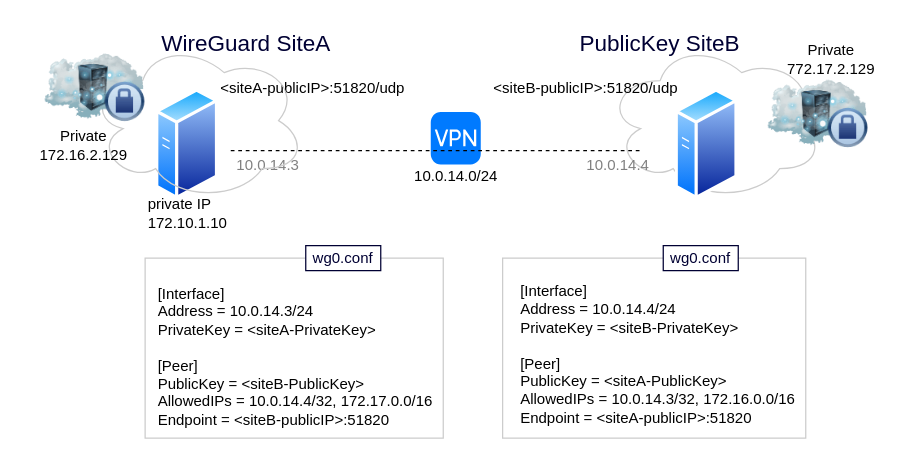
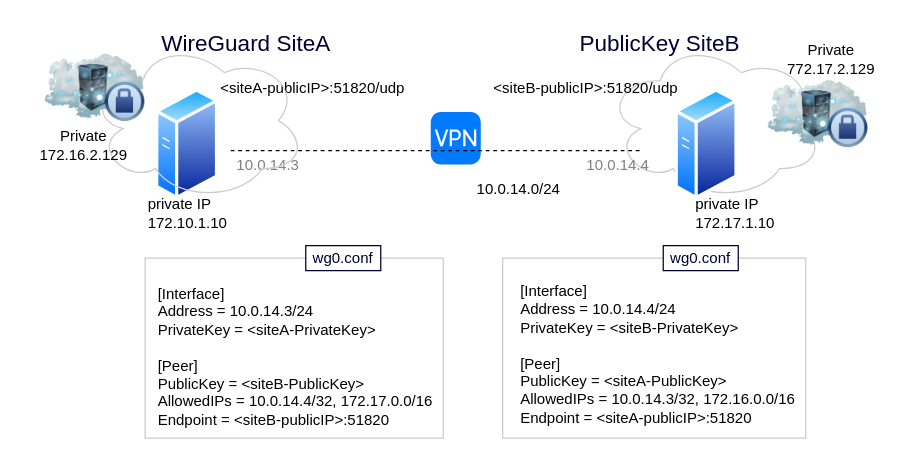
(456, 177) -> (518, 189)
none -> (737, 213)
